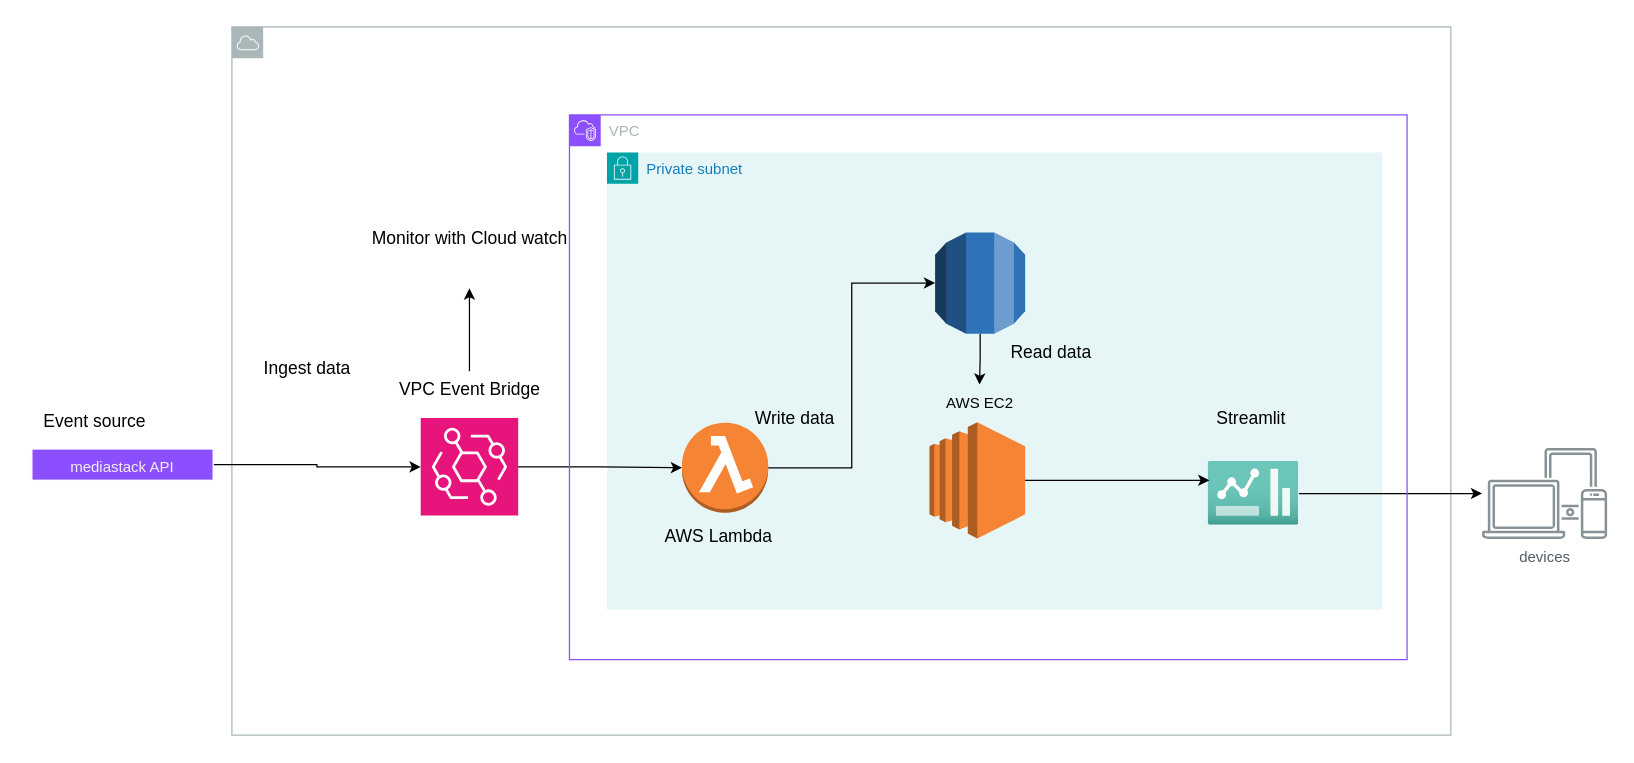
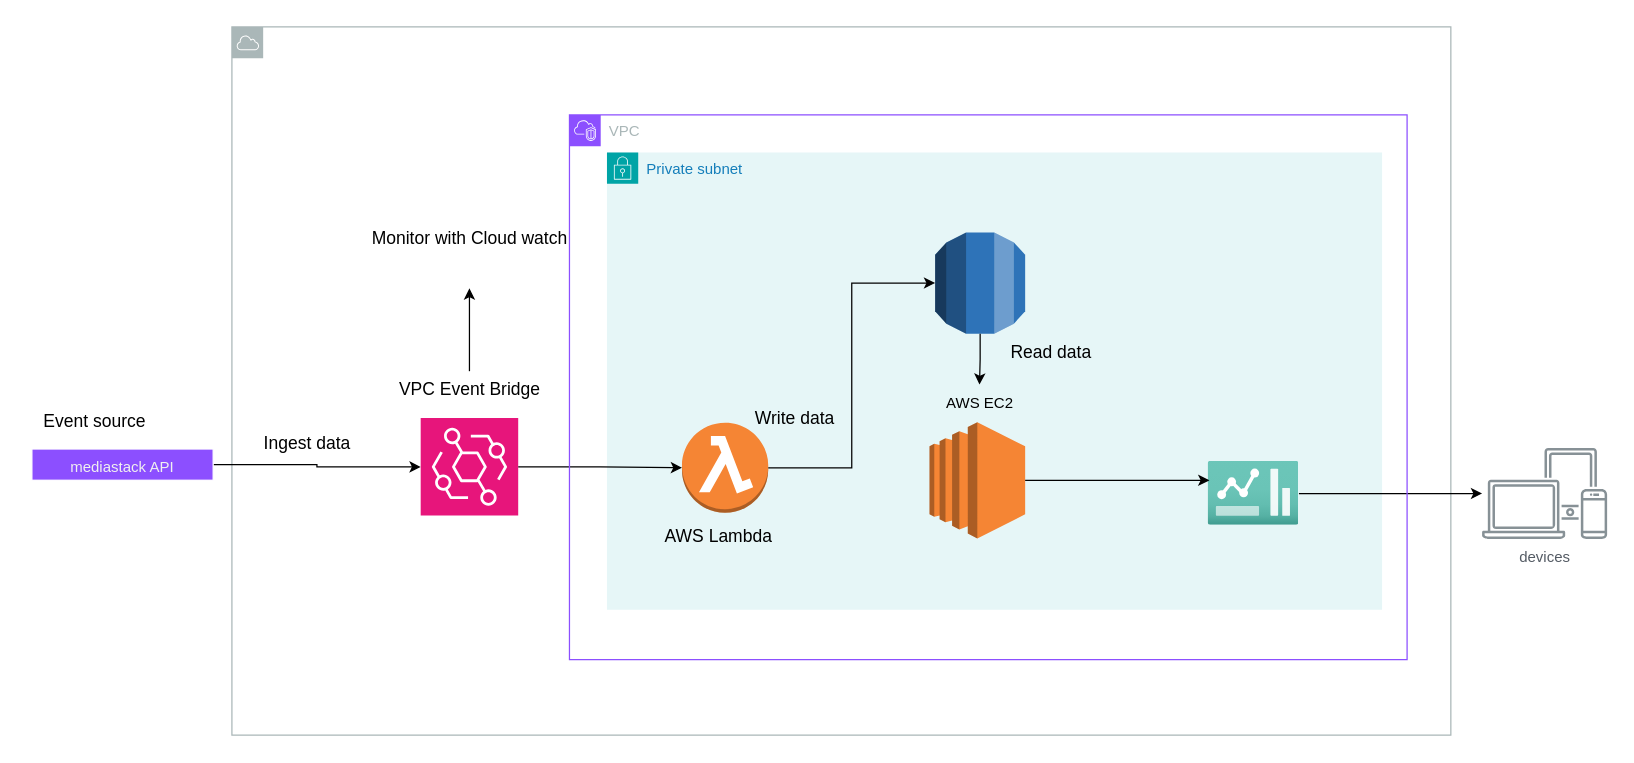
(307, 368) -> (307, 443)
(1251, 418) -> none
